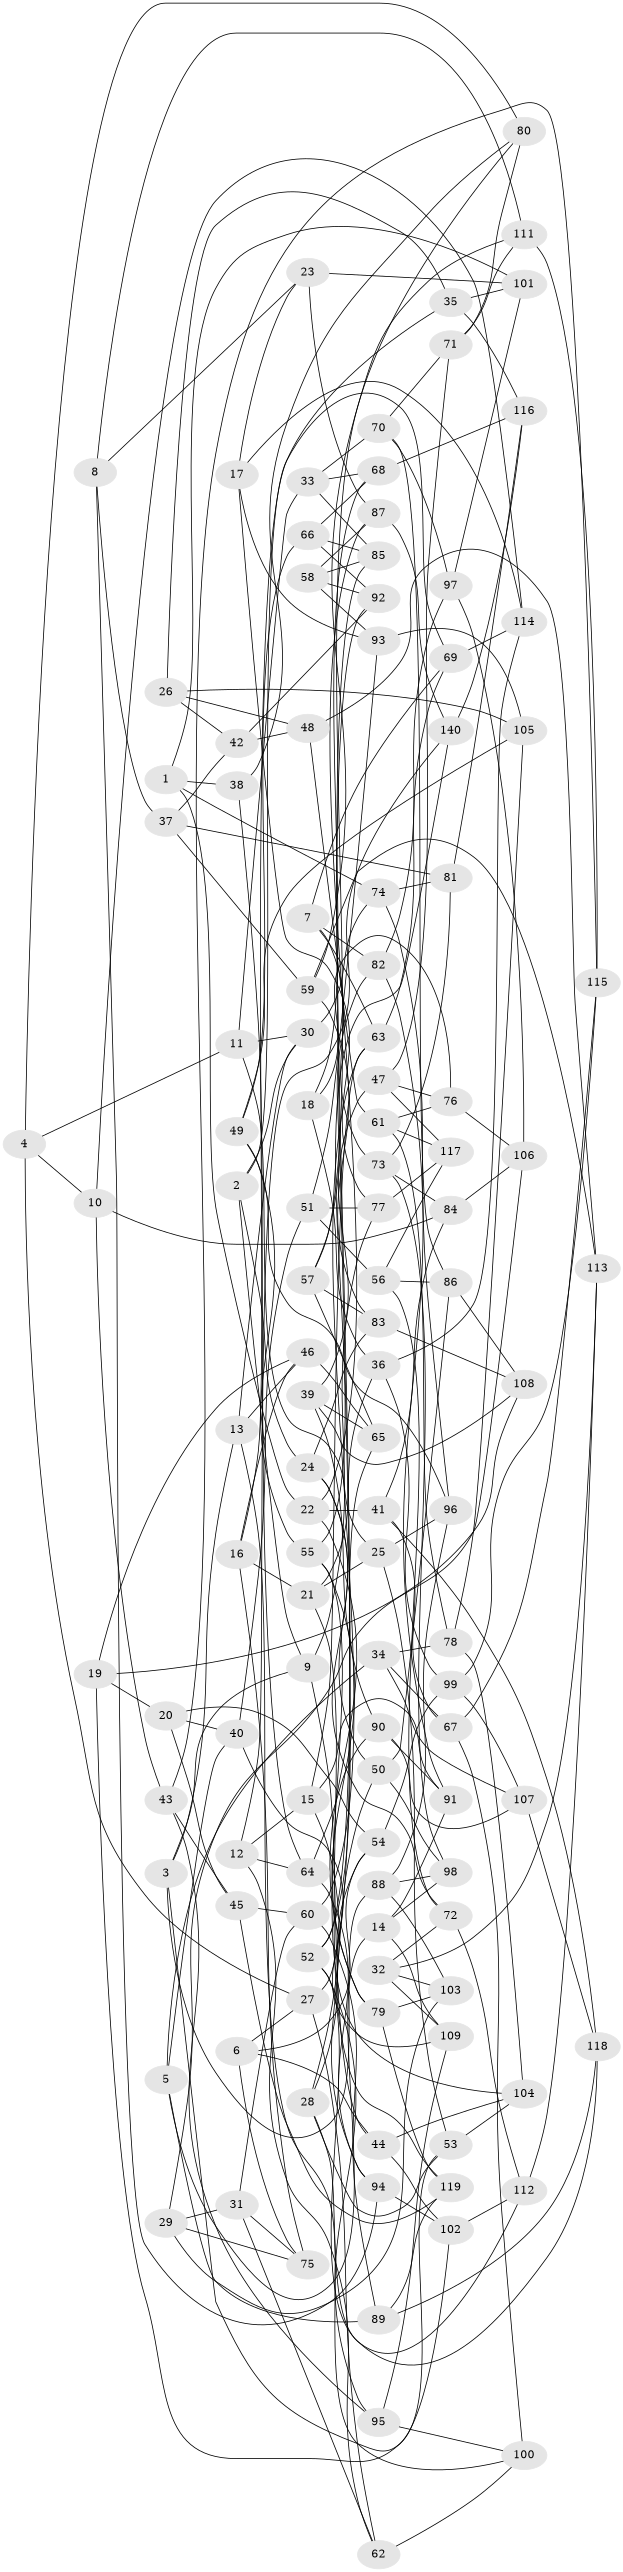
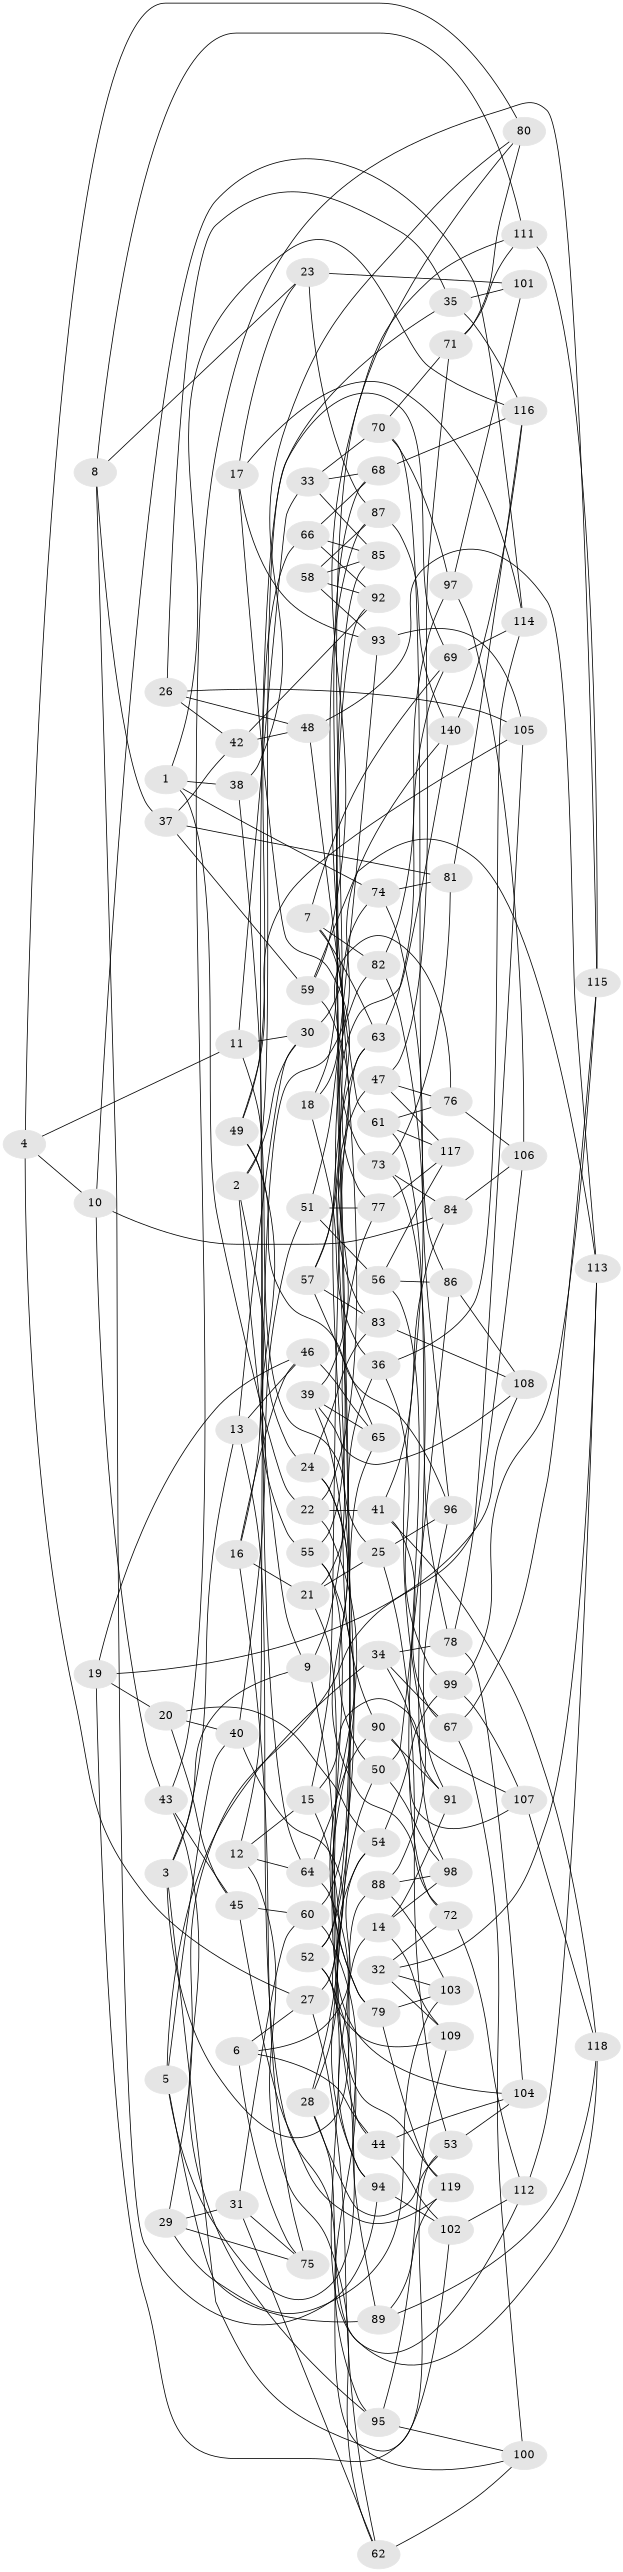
(196, 366) -> (204, 349)
